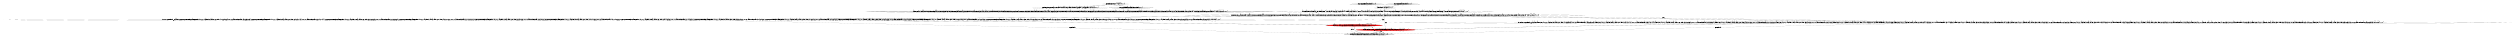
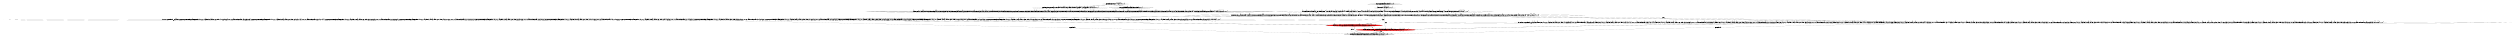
(1403, 4) -> none
